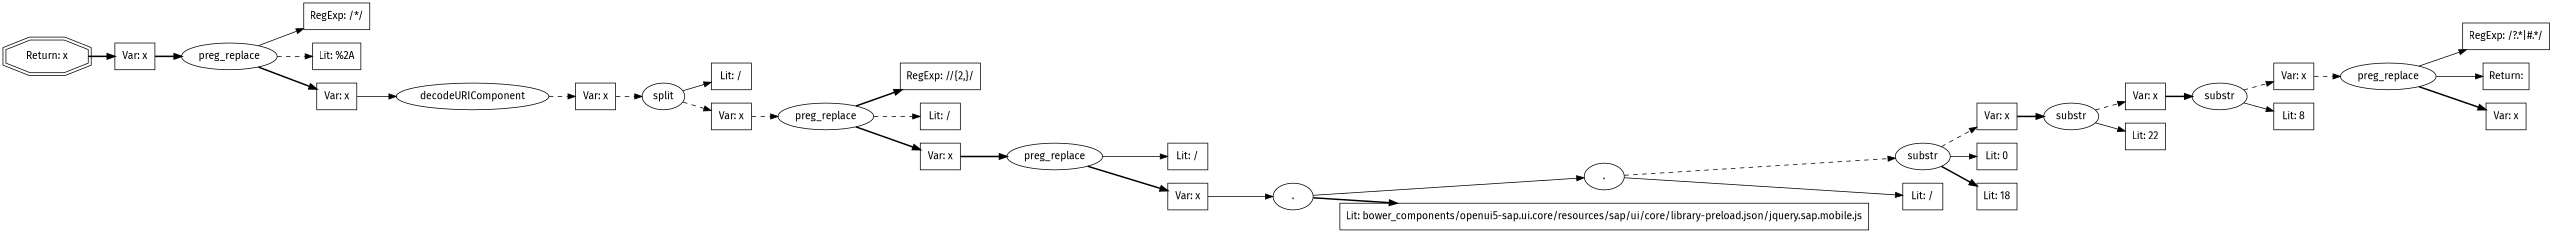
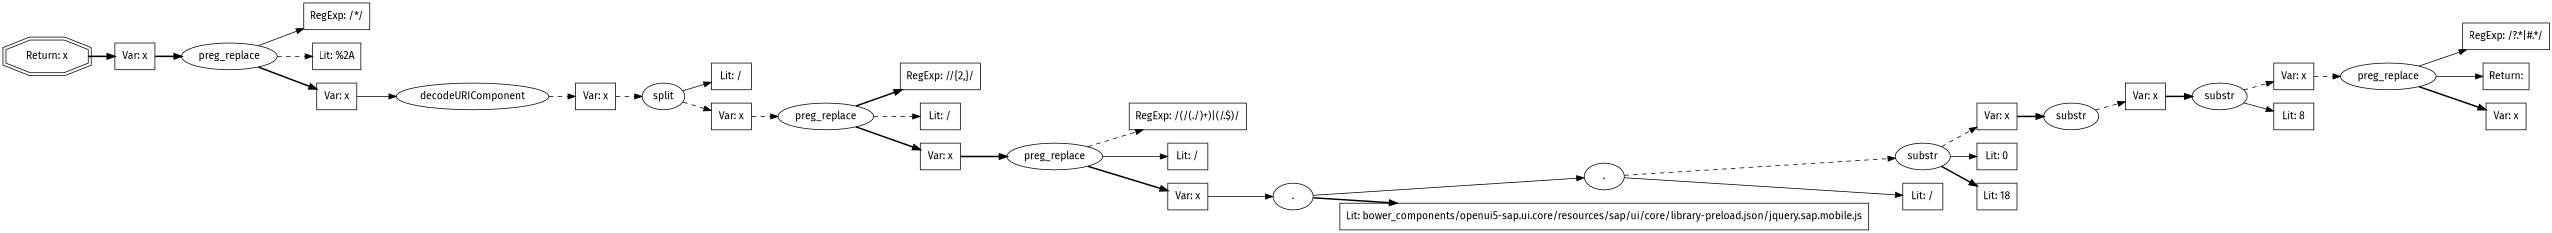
none -> (1188, 116)
(2145, 136) -> none
